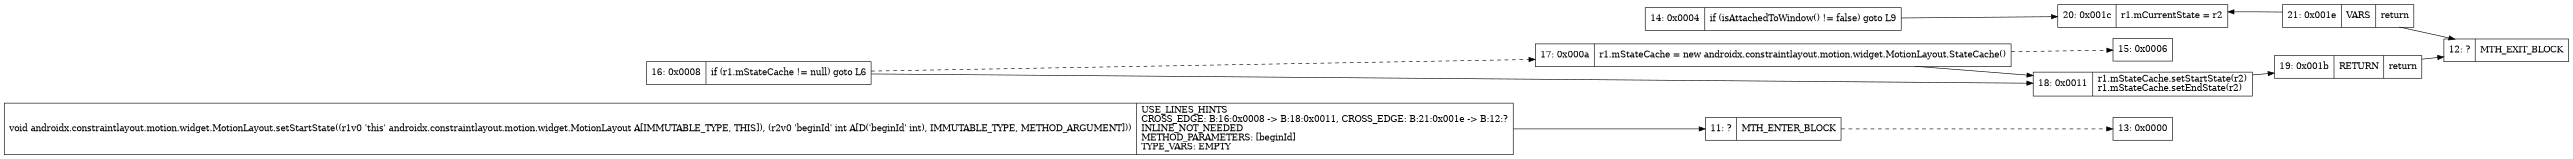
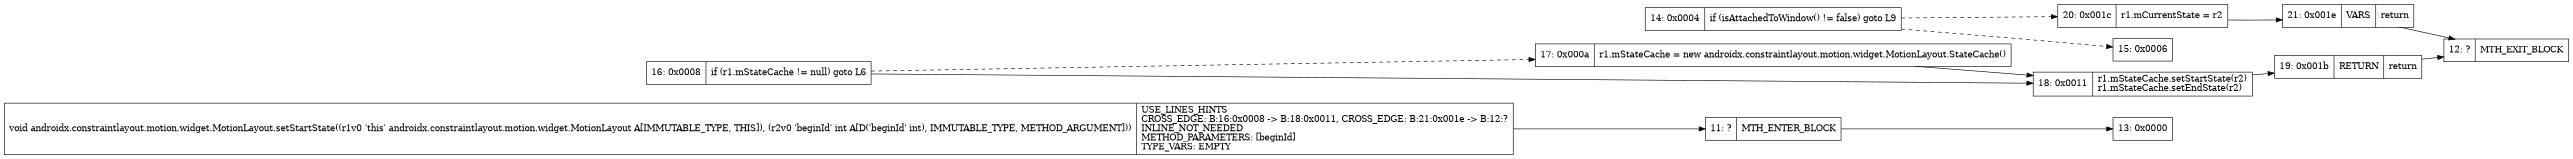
(2258, 12) -> (2252, 20)
(1976, 17) -> (1976, 17)
(2059, 51) -> (2004, 37)
(1974, 129) -> (1974, 129)
